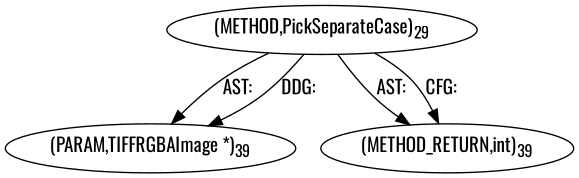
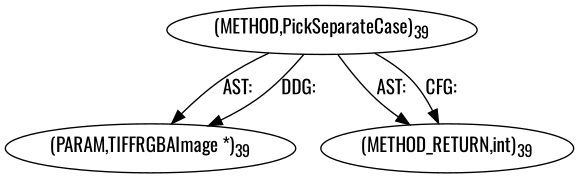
(422, 28) -> (422, 28)
